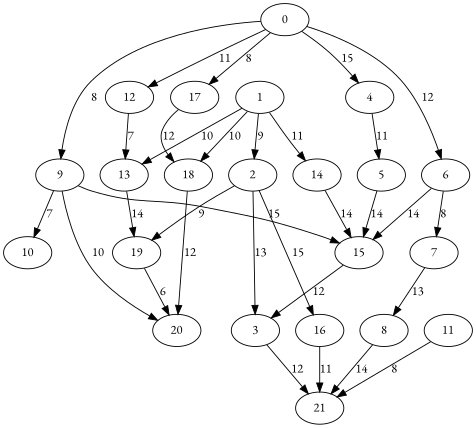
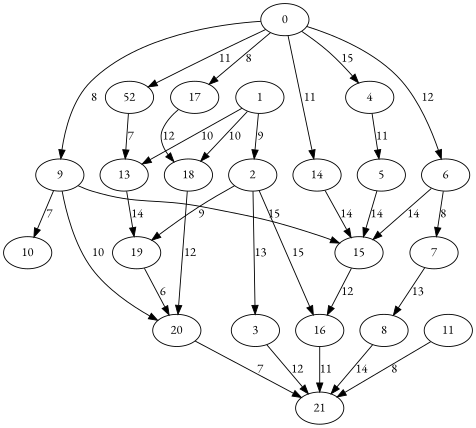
(129, 97) -> (129, 97)
(284, 133) -> (300, 93)
(311, 289) -> (341, 288)
none -> (244, 367)
